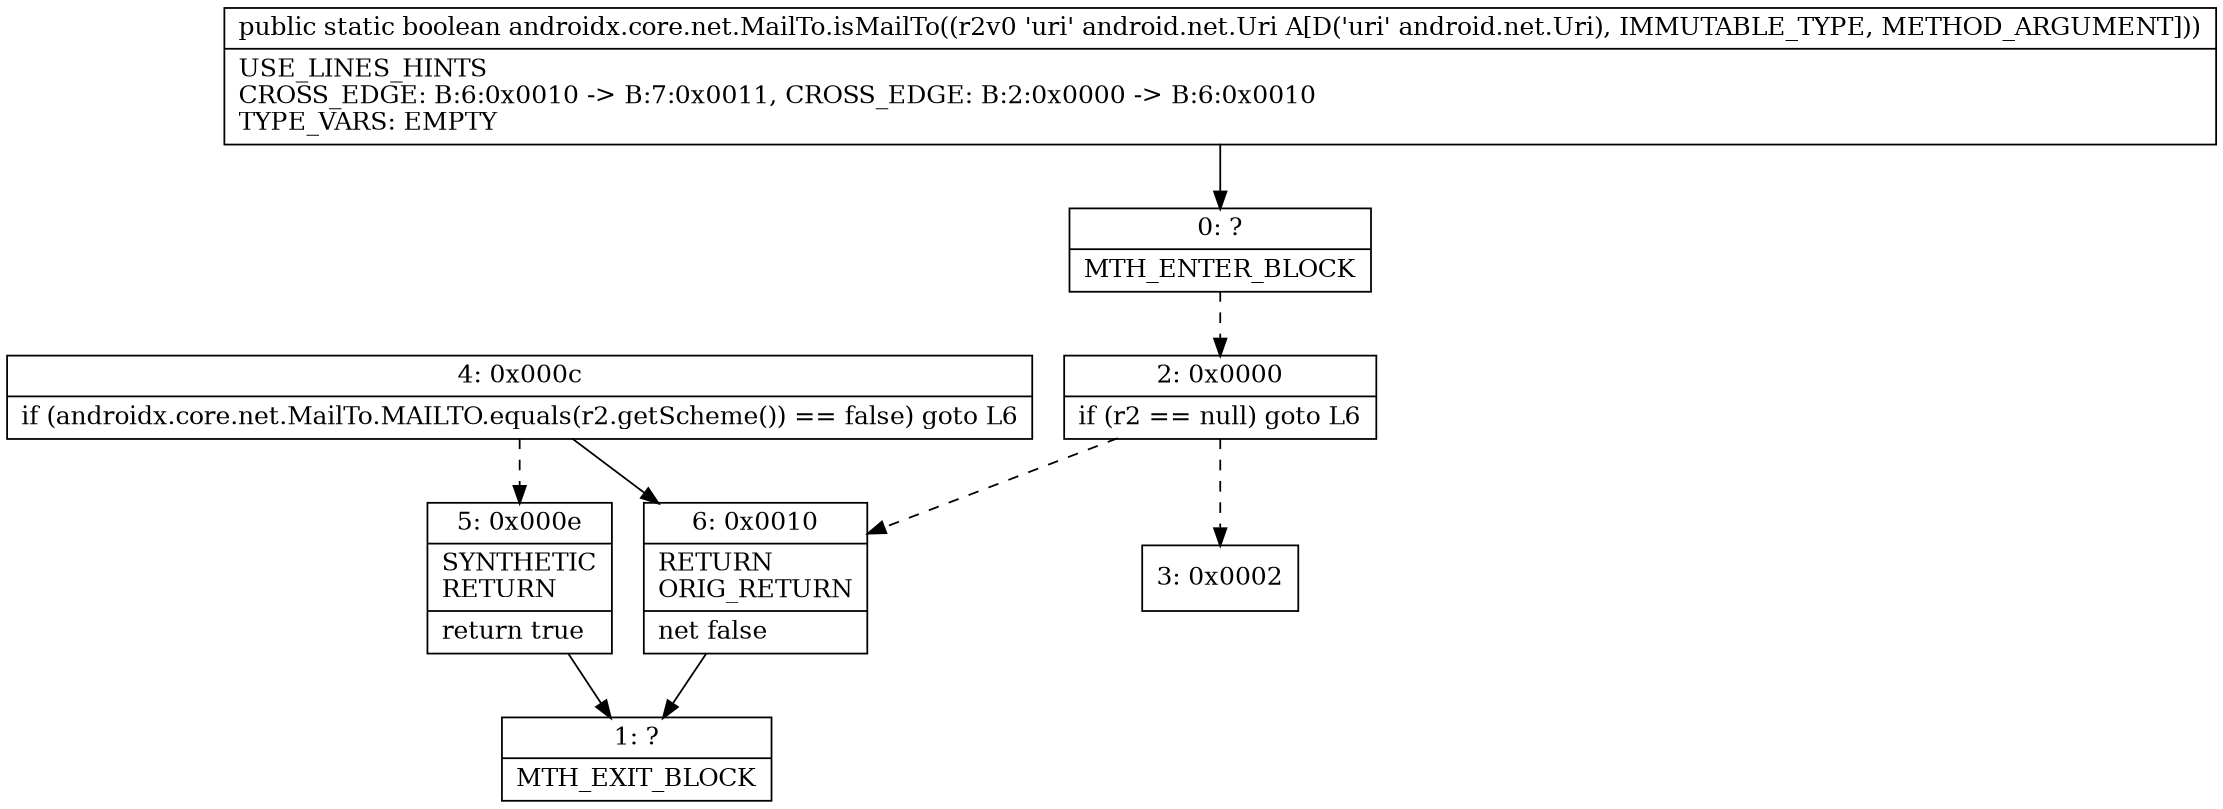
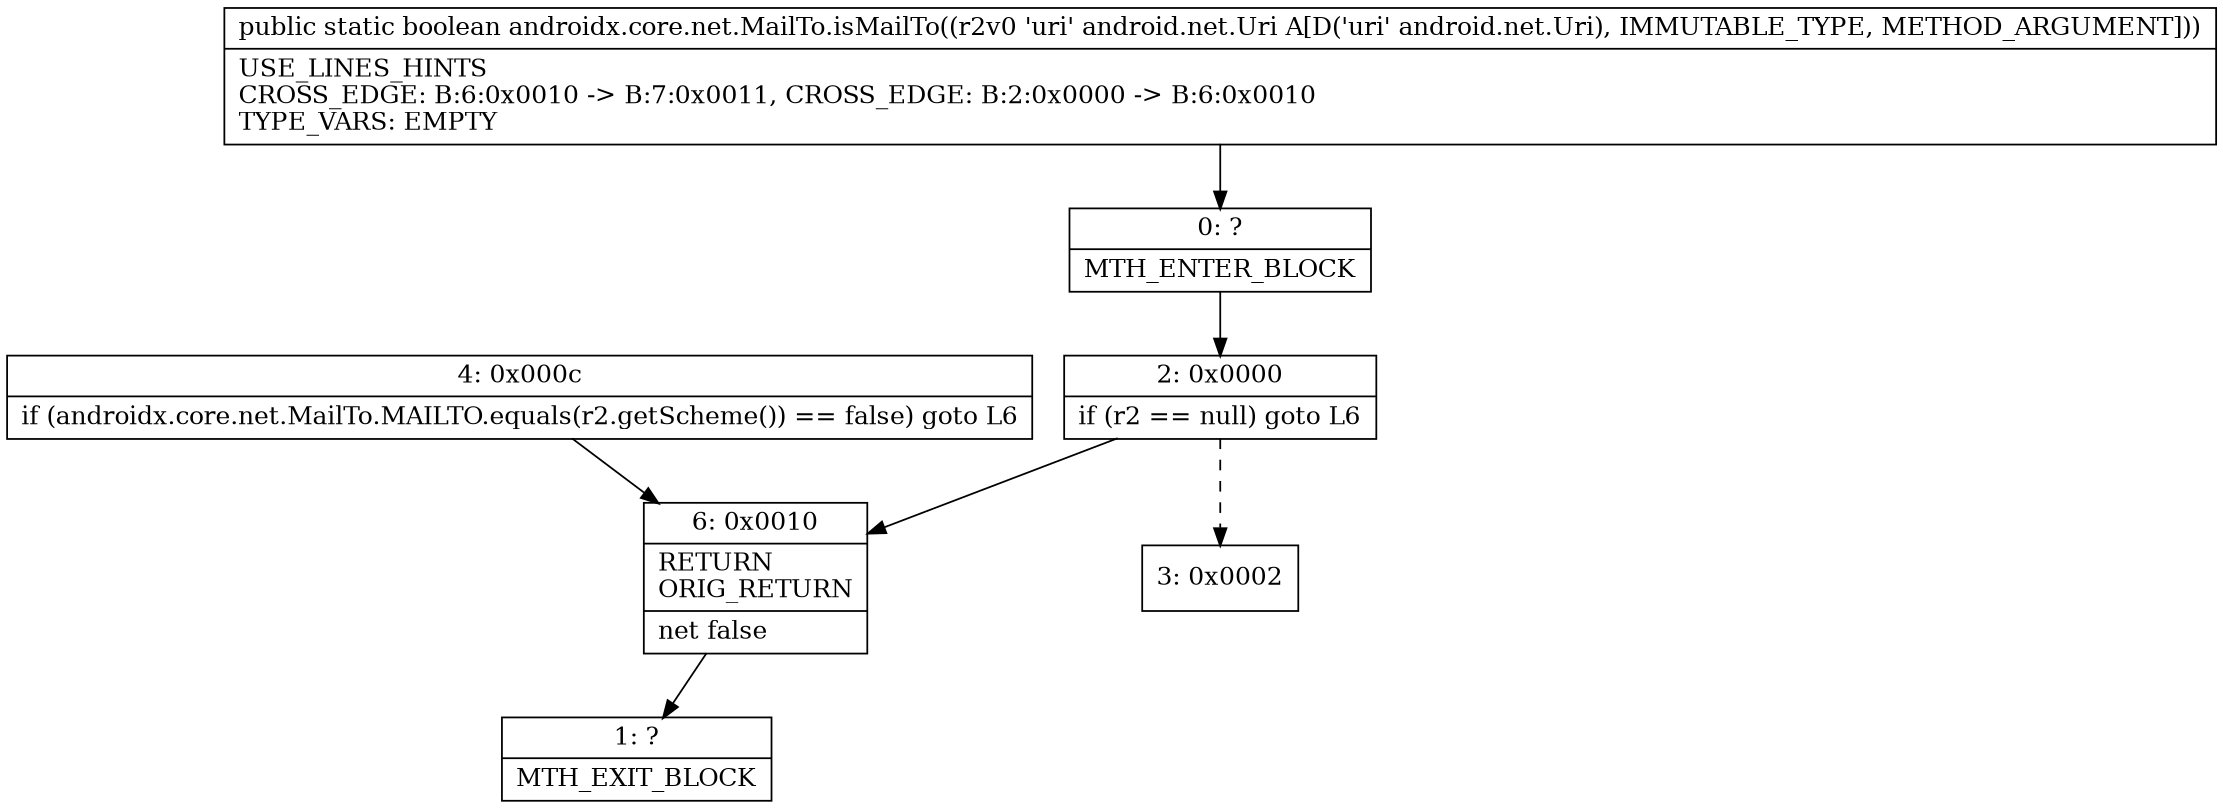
(1220, 315) -> (1220, 315)
(1001, 483) -> (1001, 483)
(520, 578) -> none
